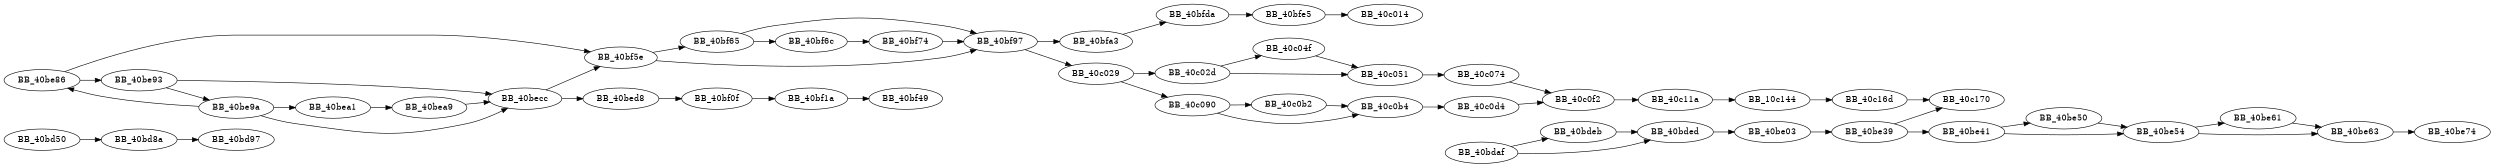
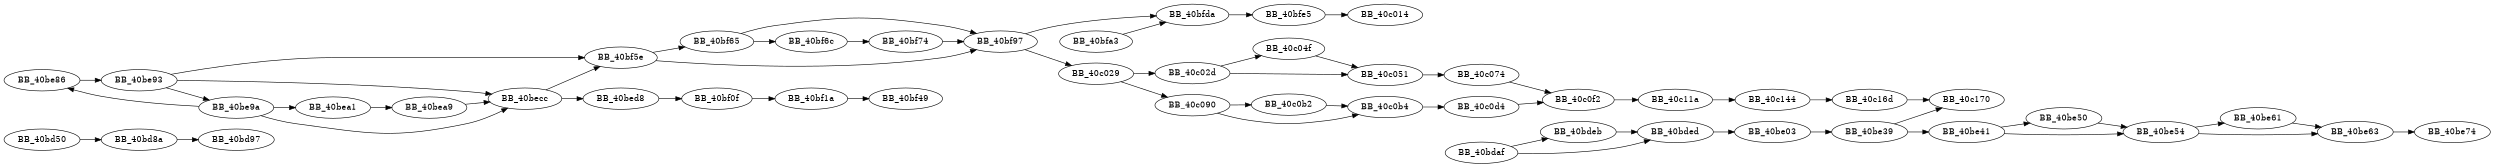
(323, 35) -> (374, 58)
(1046, 42) -> (1087, 21)
(1773, 100) -> (1773, 100)
